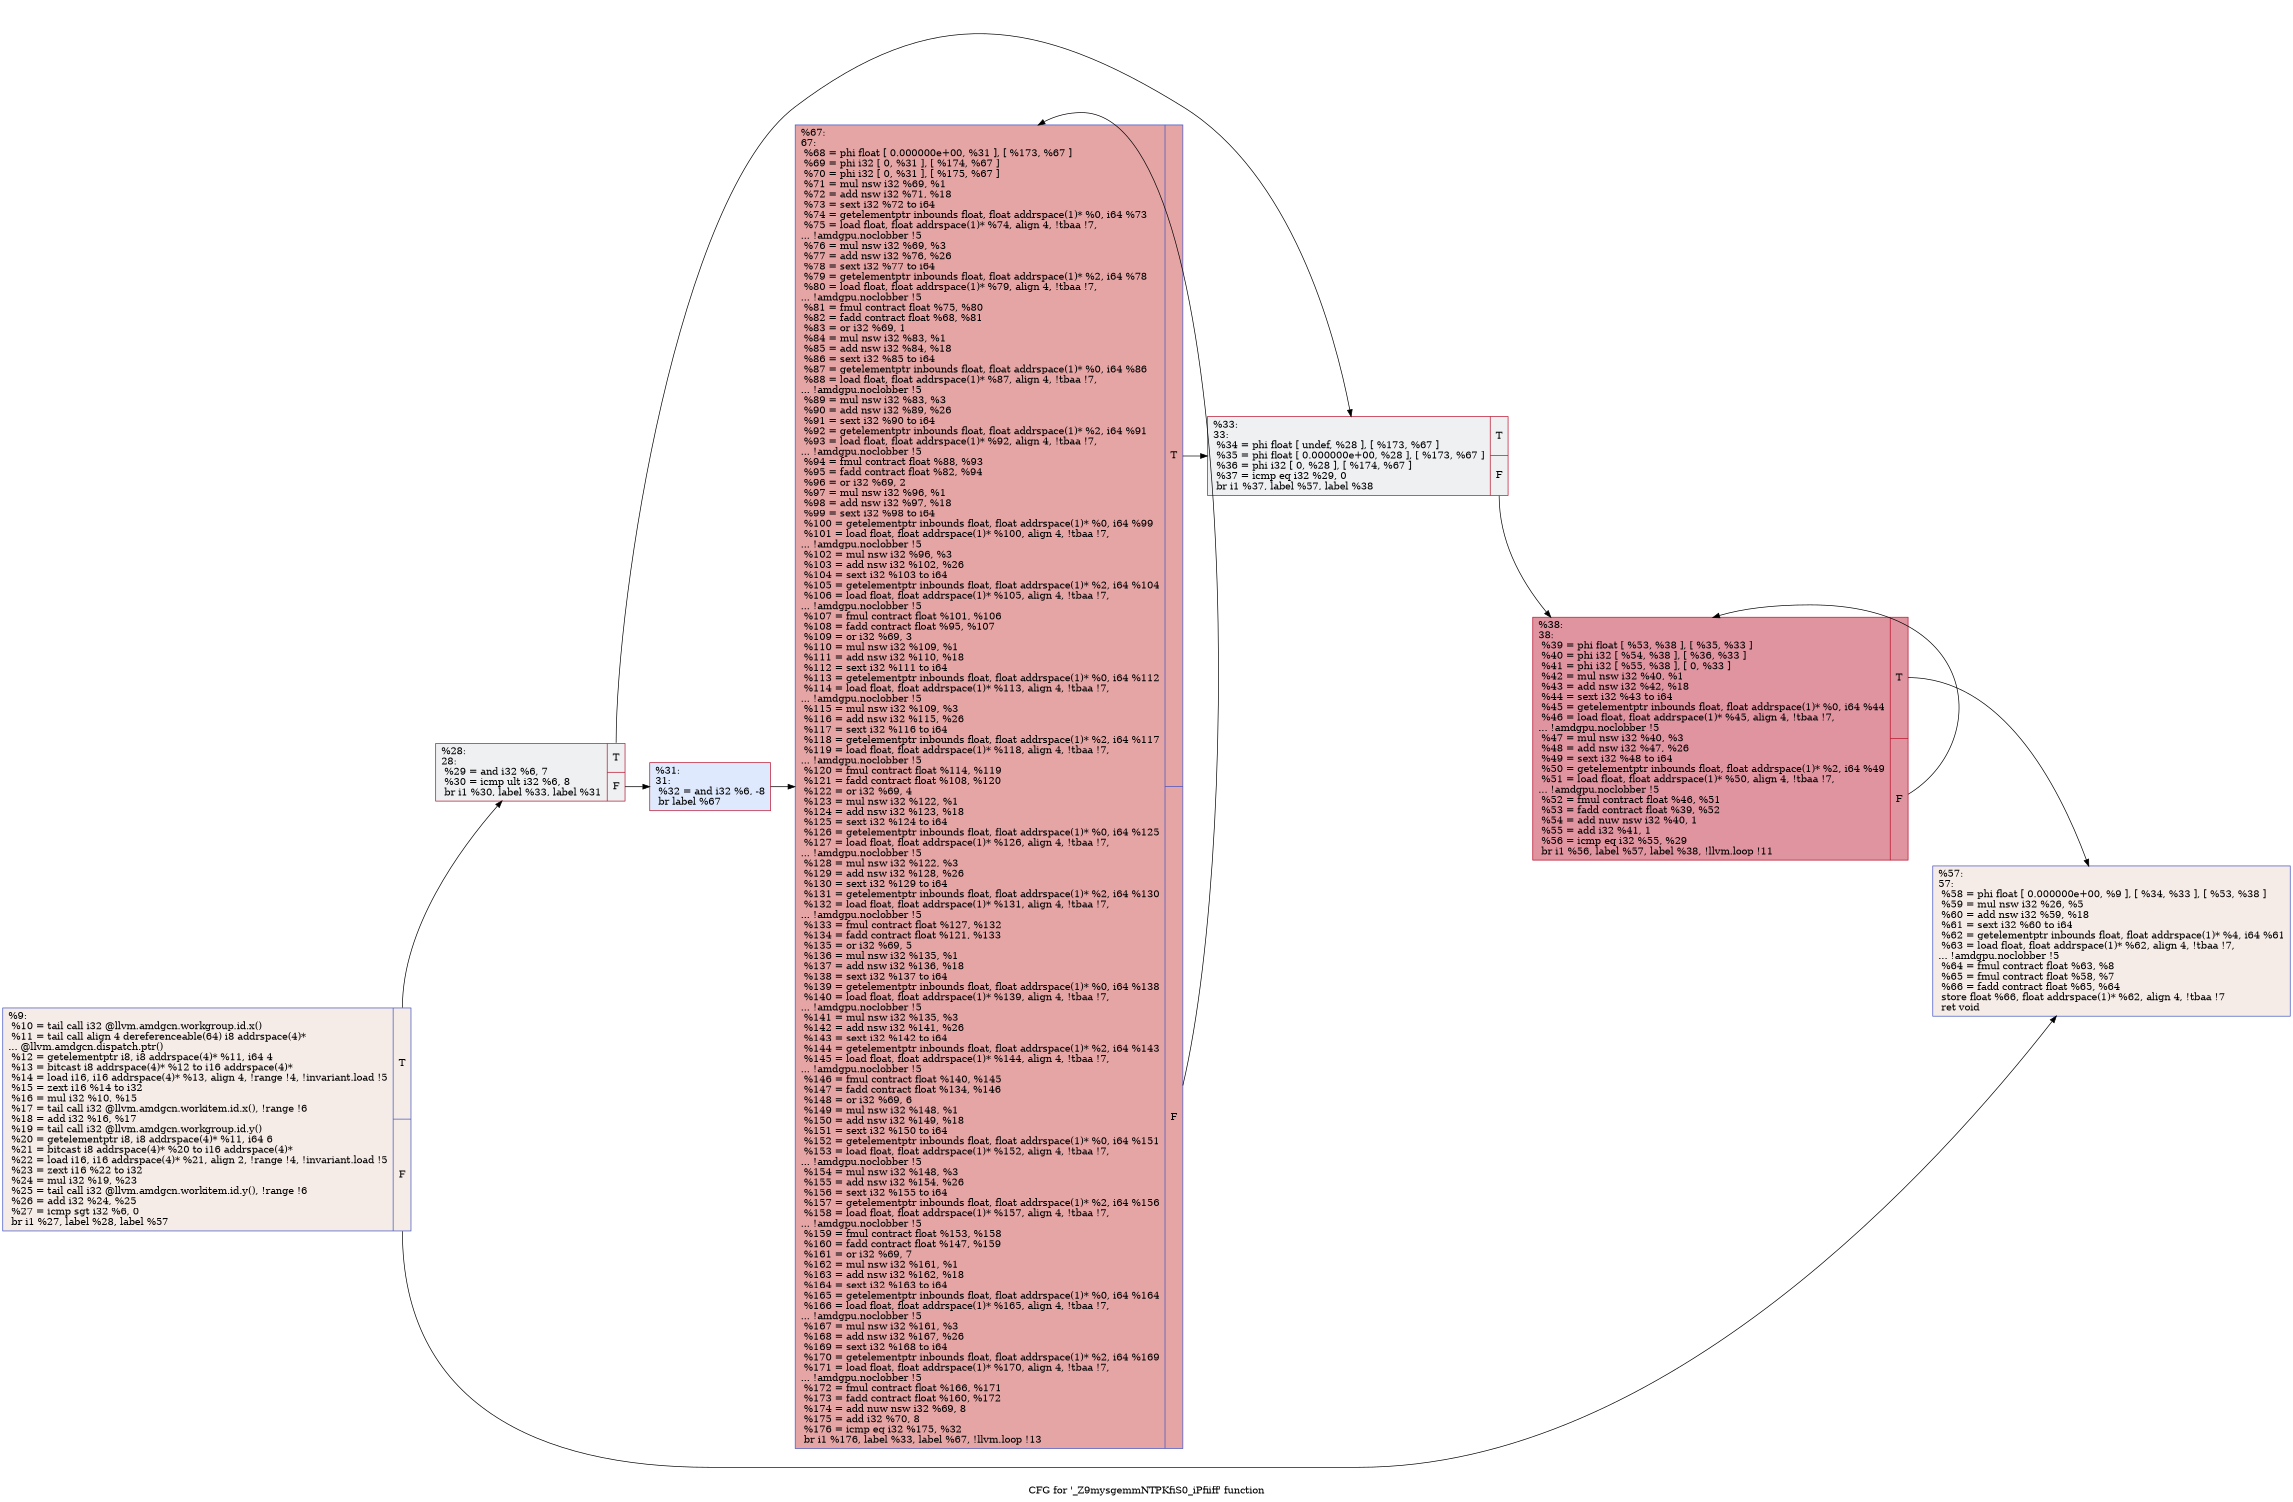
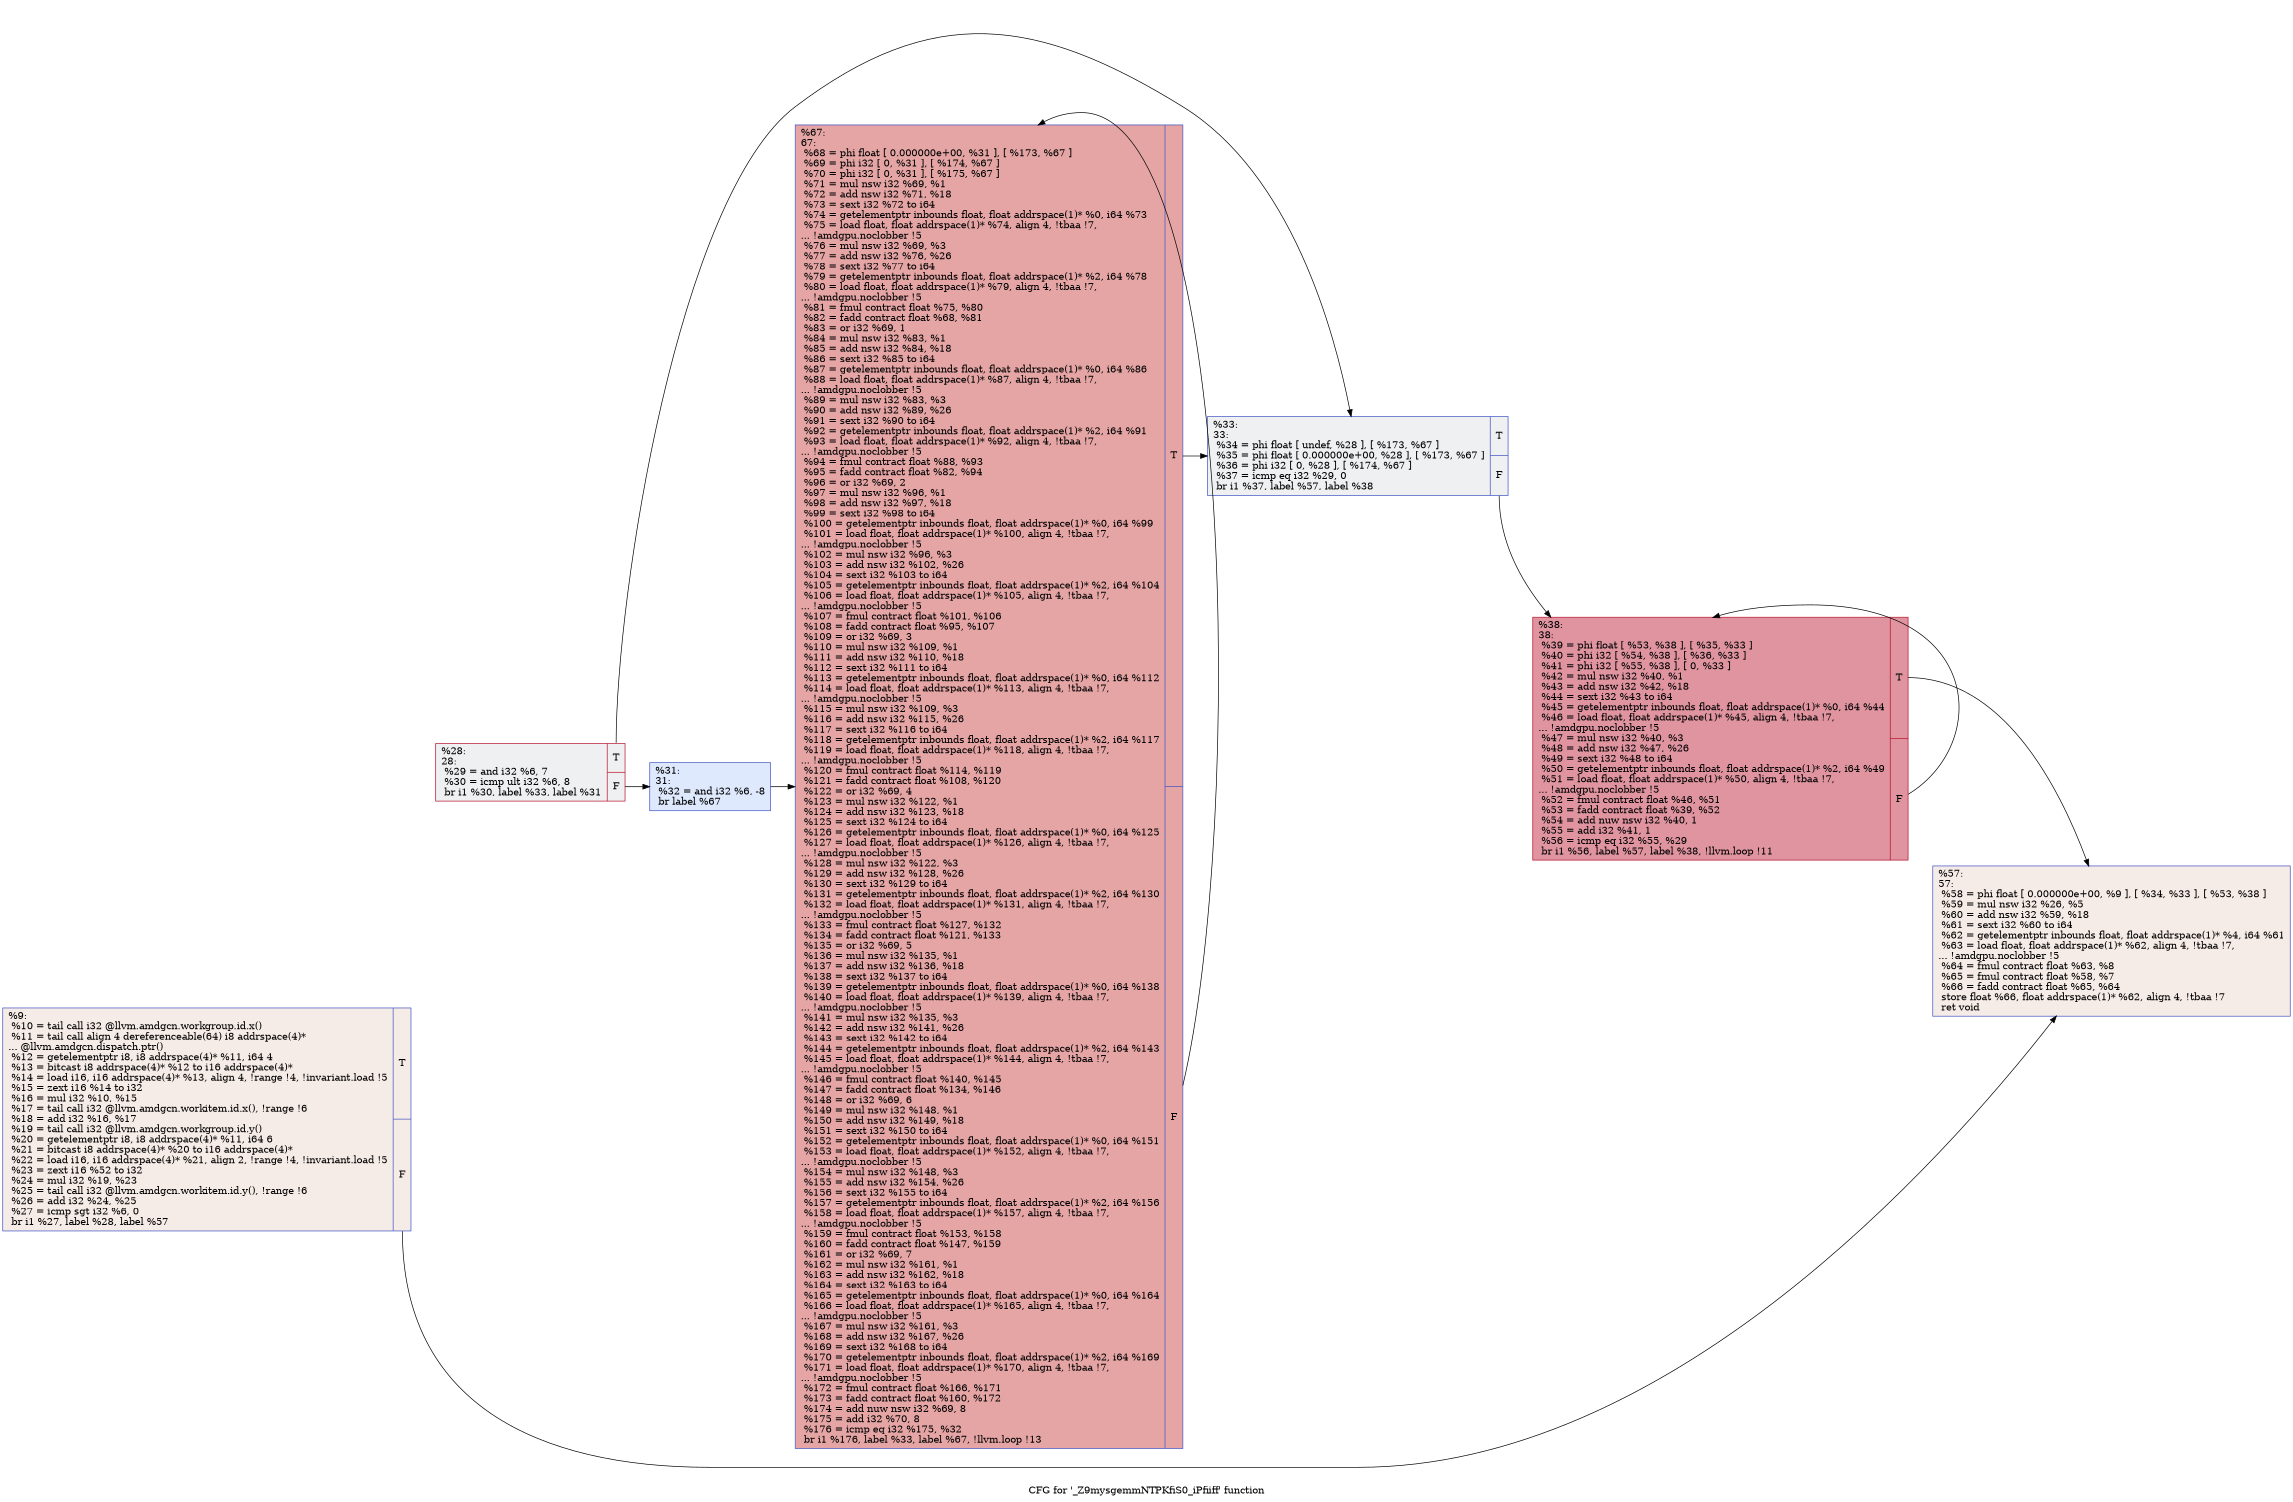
(1358, 456) -> (1358, 456)
(710, 787) -> (710, 787)
(433, 899) -> none
(75, 1171) -> (75, 1171)
